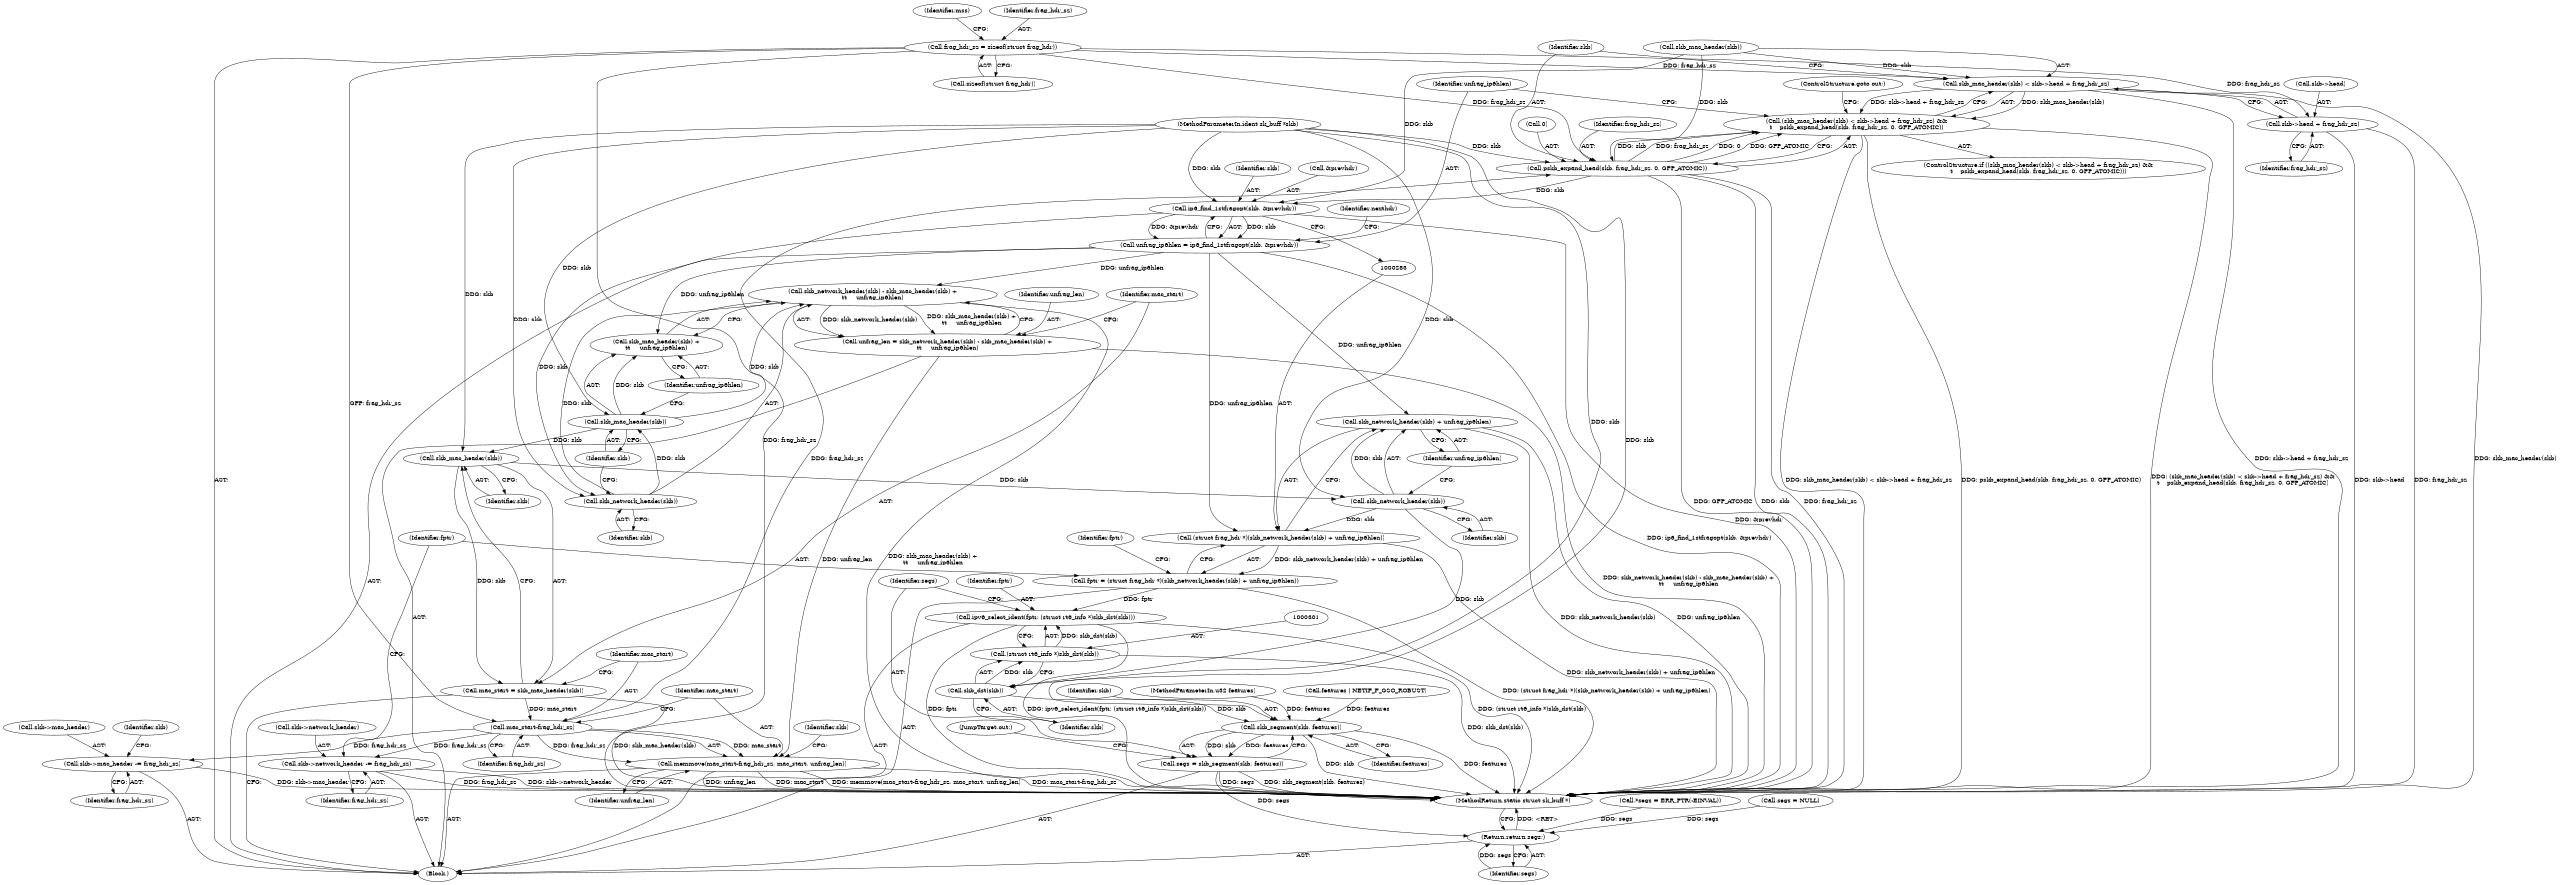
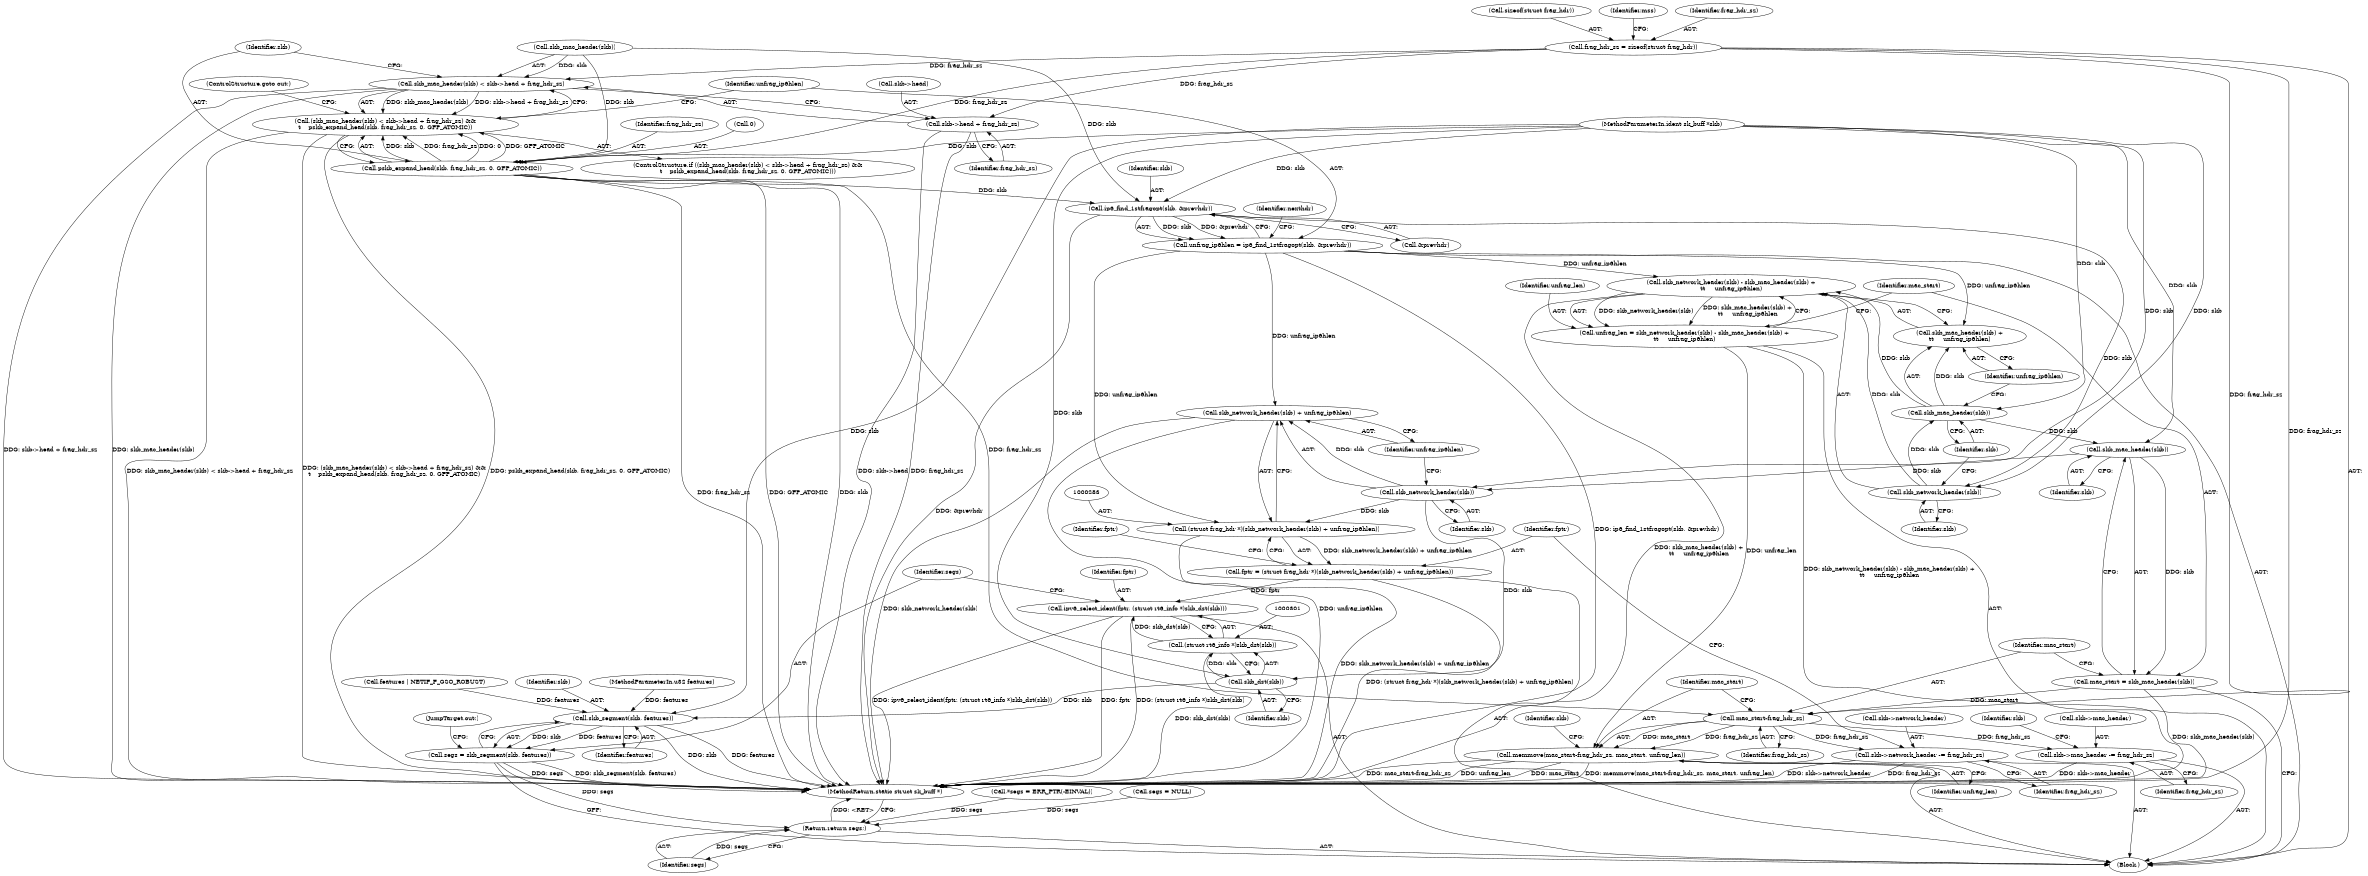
(997, 64) -> none
(845, 230) -> (989, 579)
(1322, 234) -> (1303, 225)
(375, 404) -> (2256, 395)
(1047, 819) -> (595, 810)
